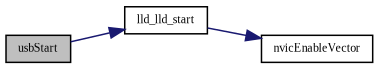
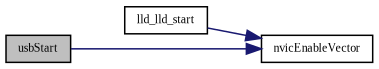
(90, 37) -> (159, 49)
